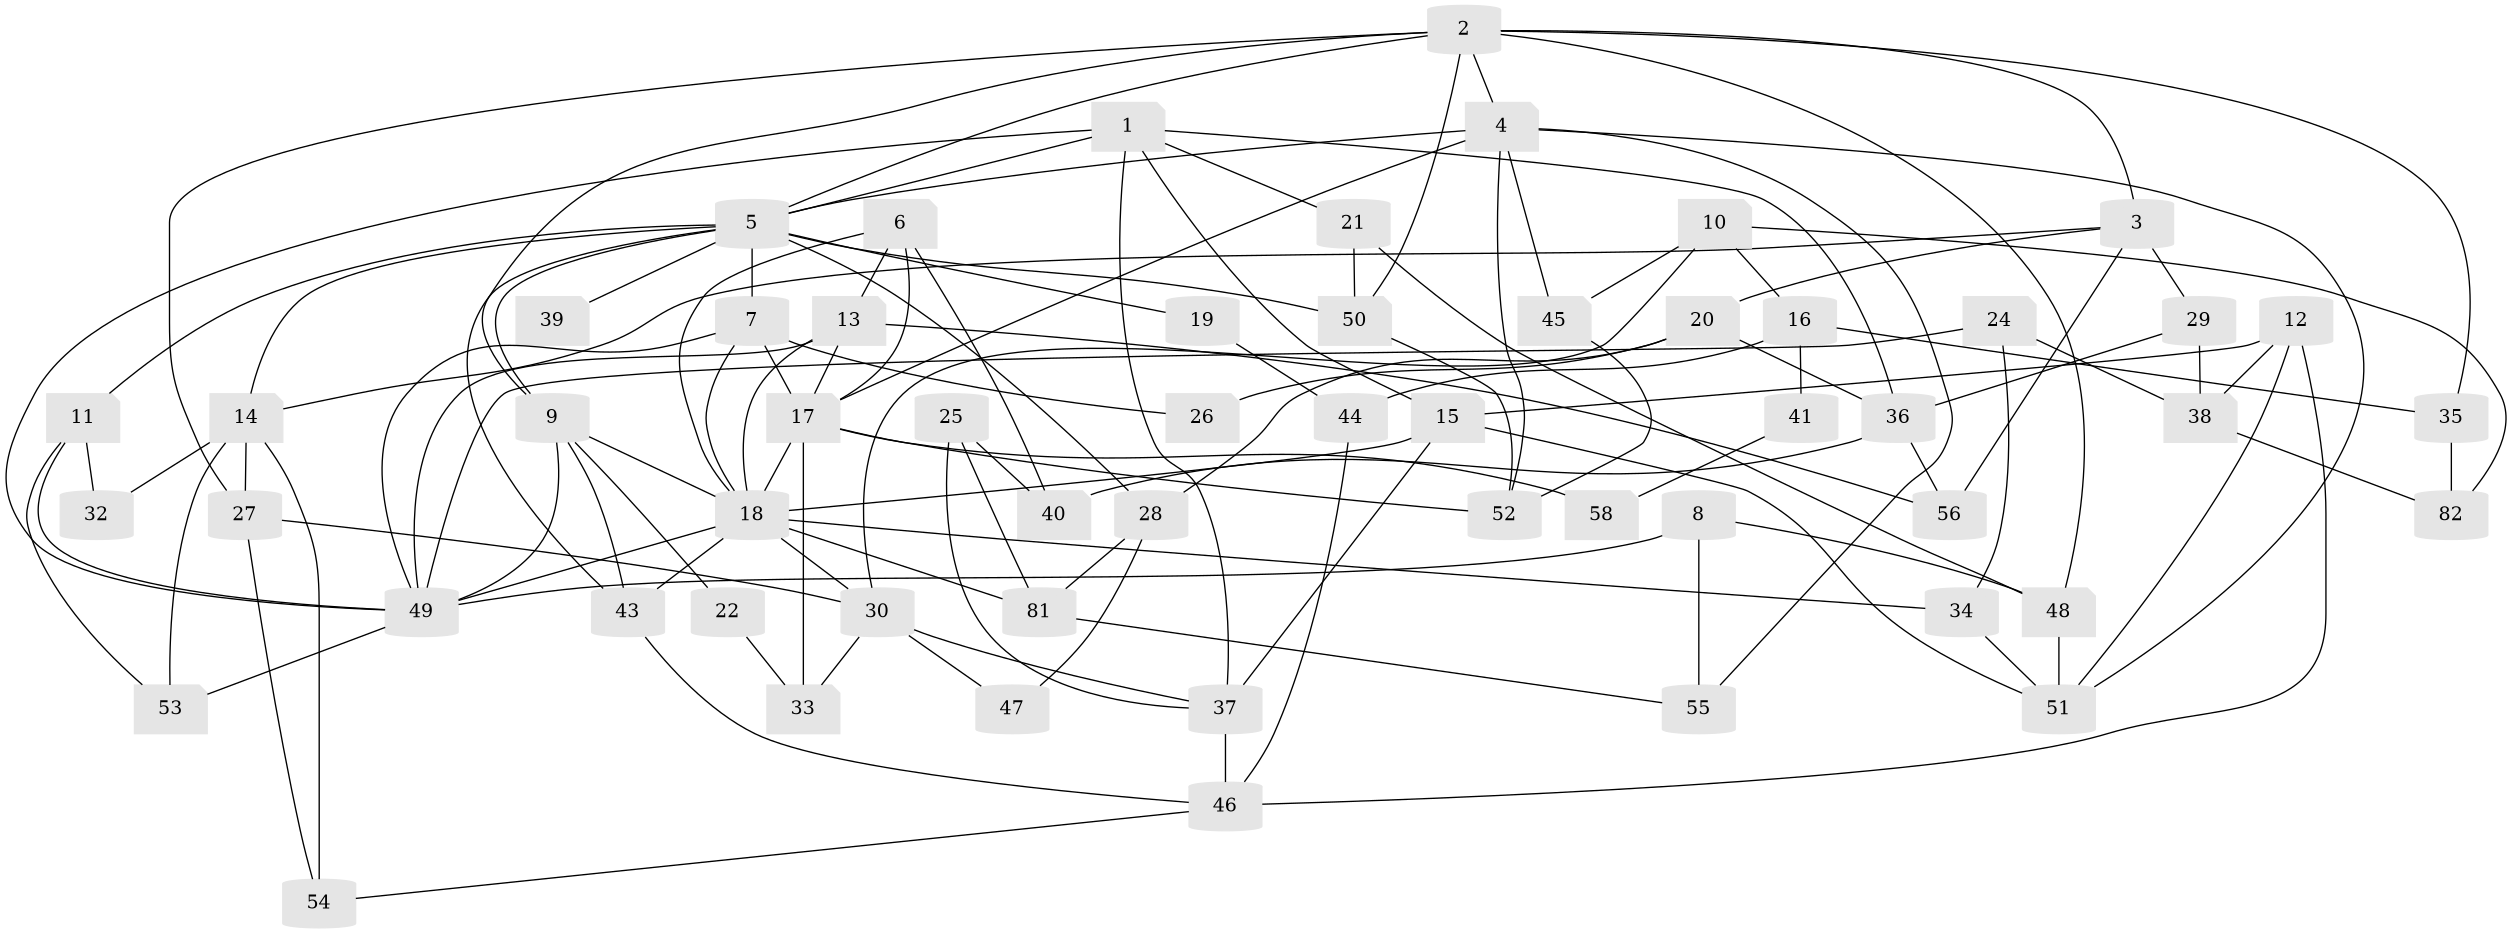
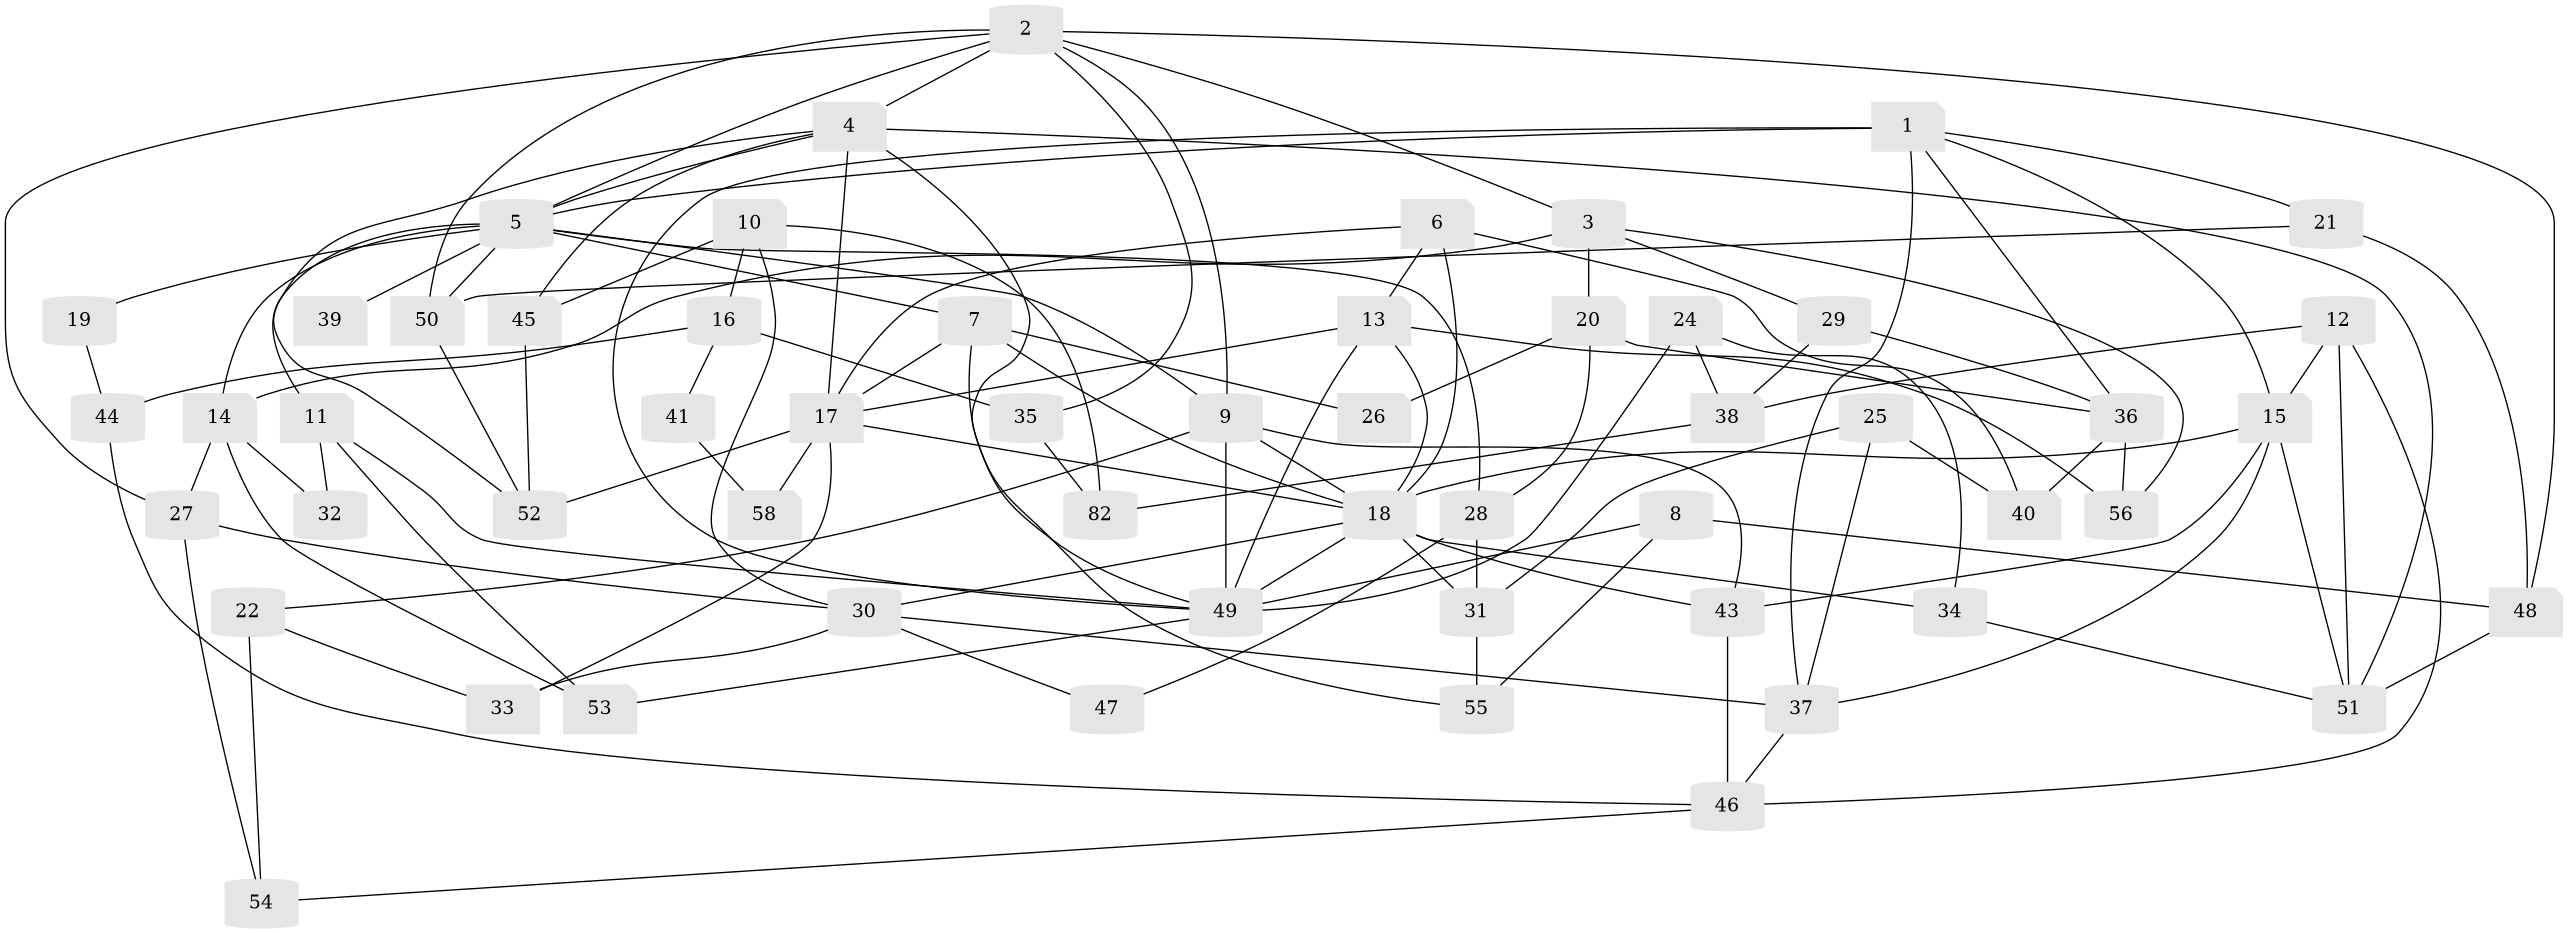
(473, 329) -> (2034, 565)
(1039, 612) -> (1477, 612)
(319, 666) -> (255, 758)
